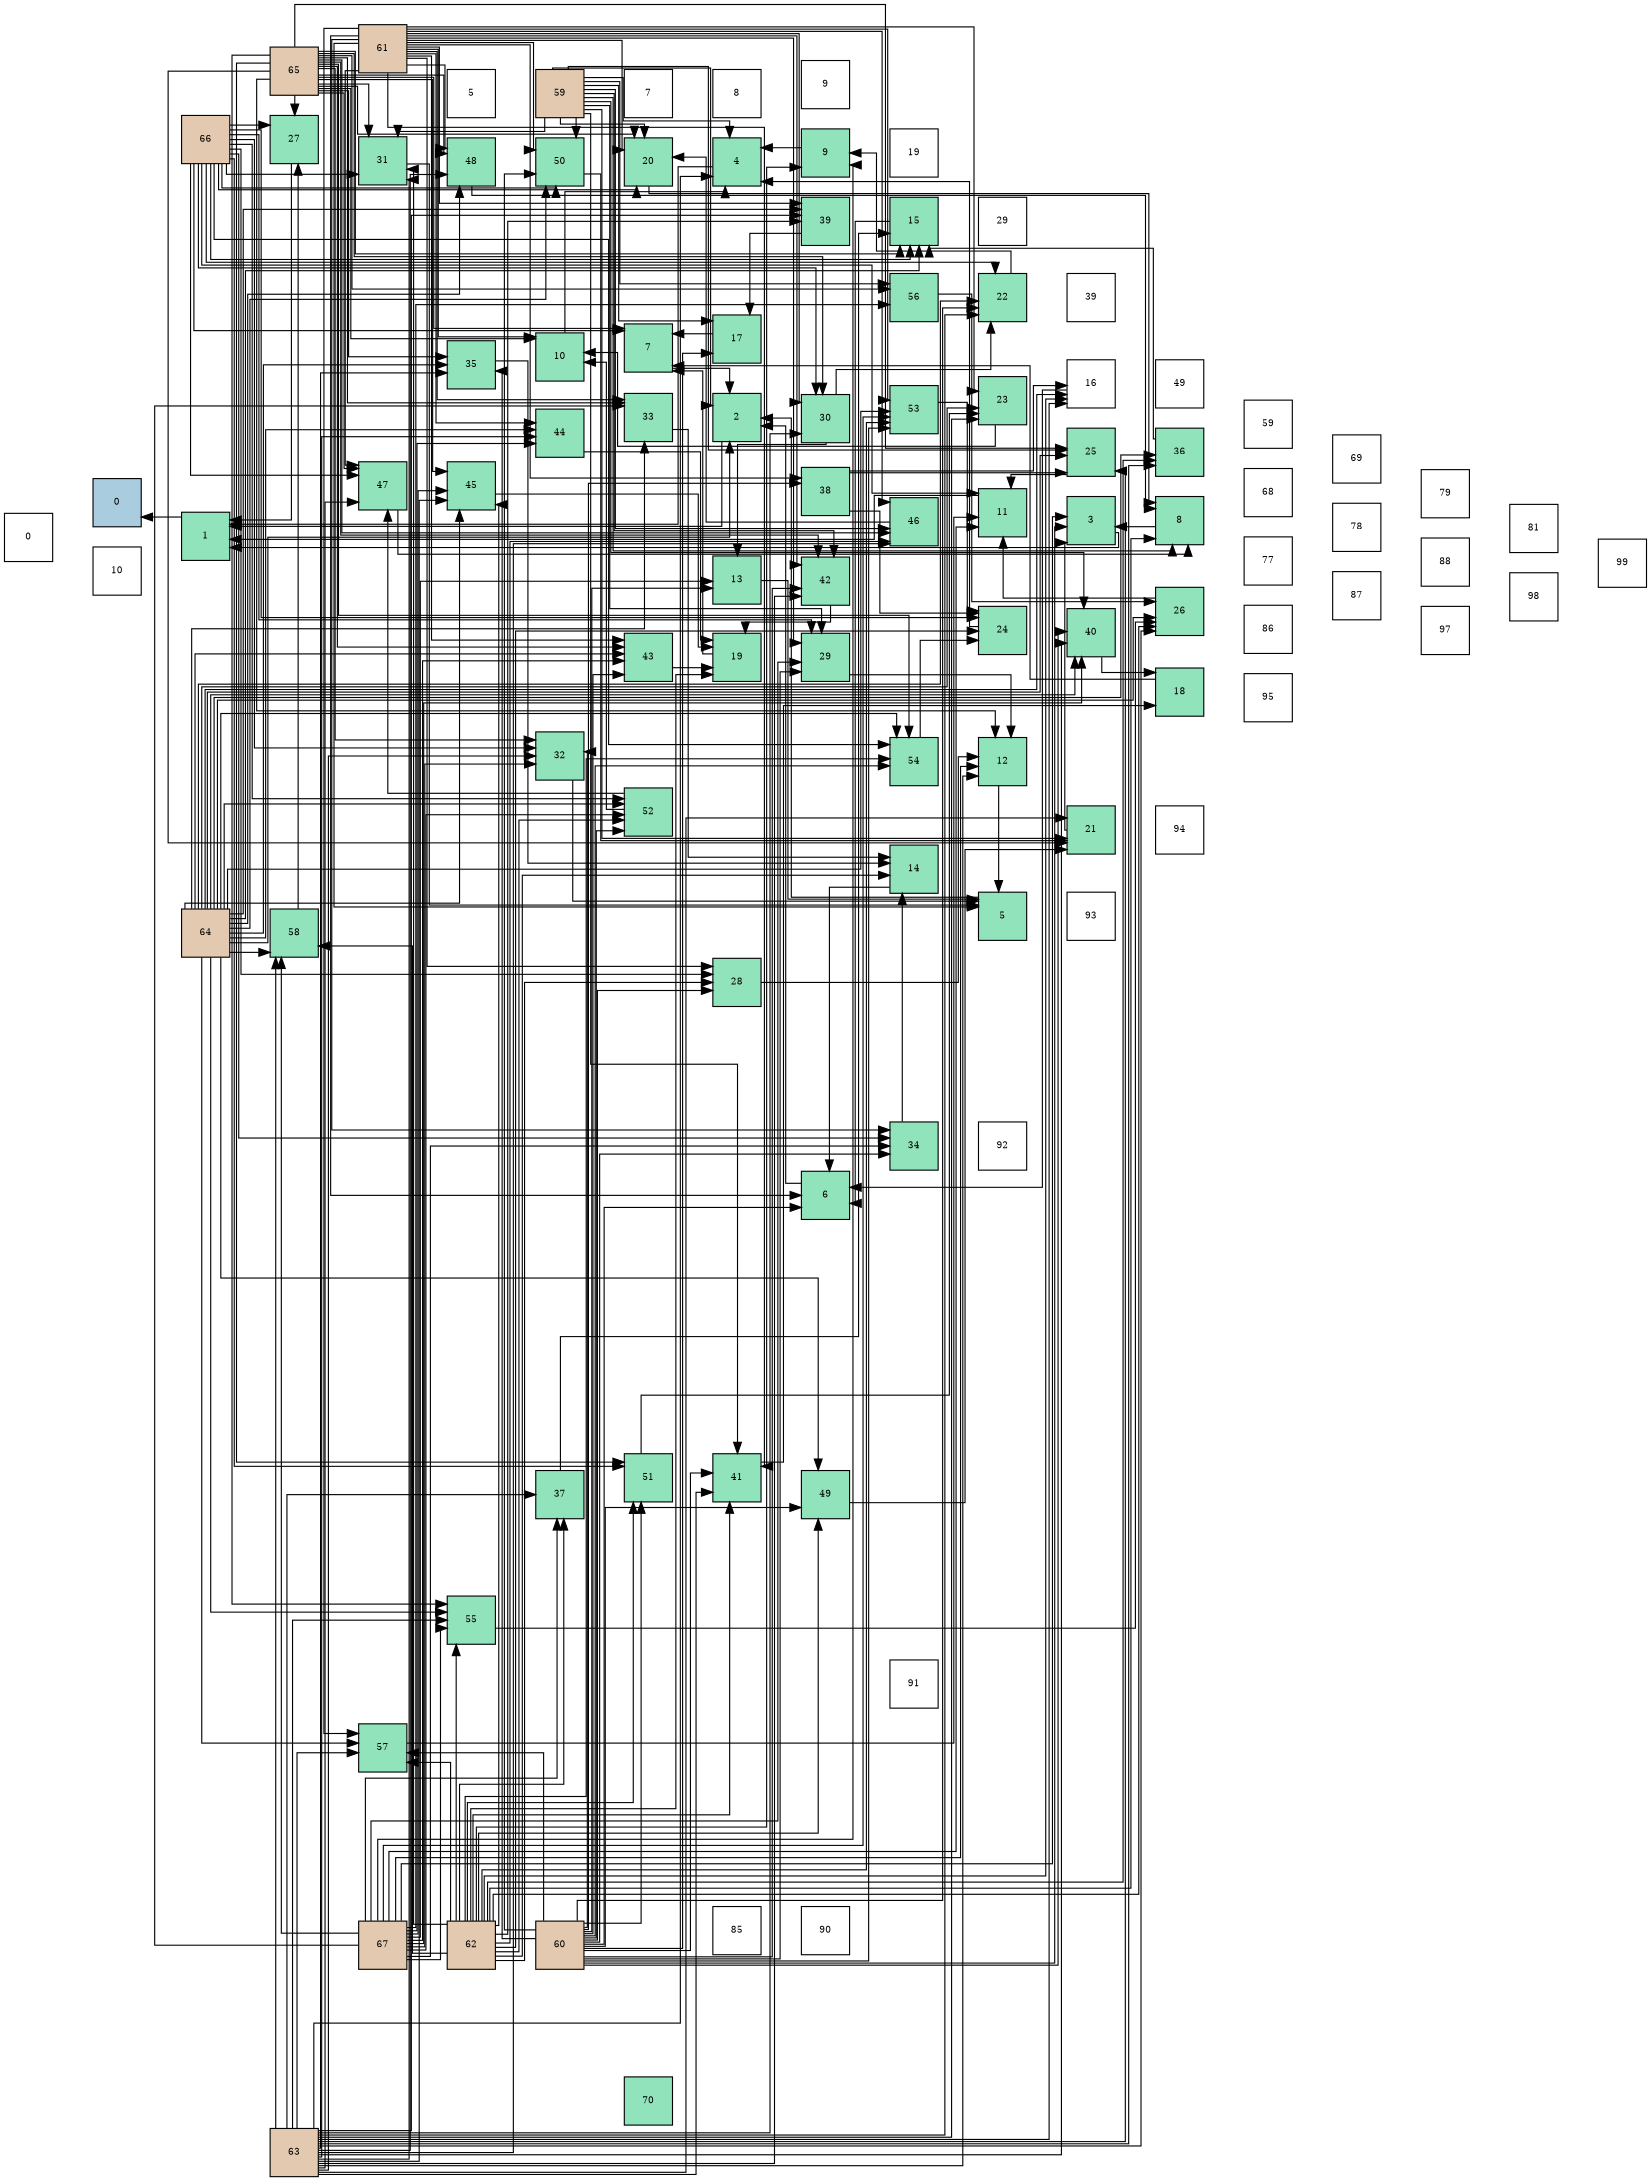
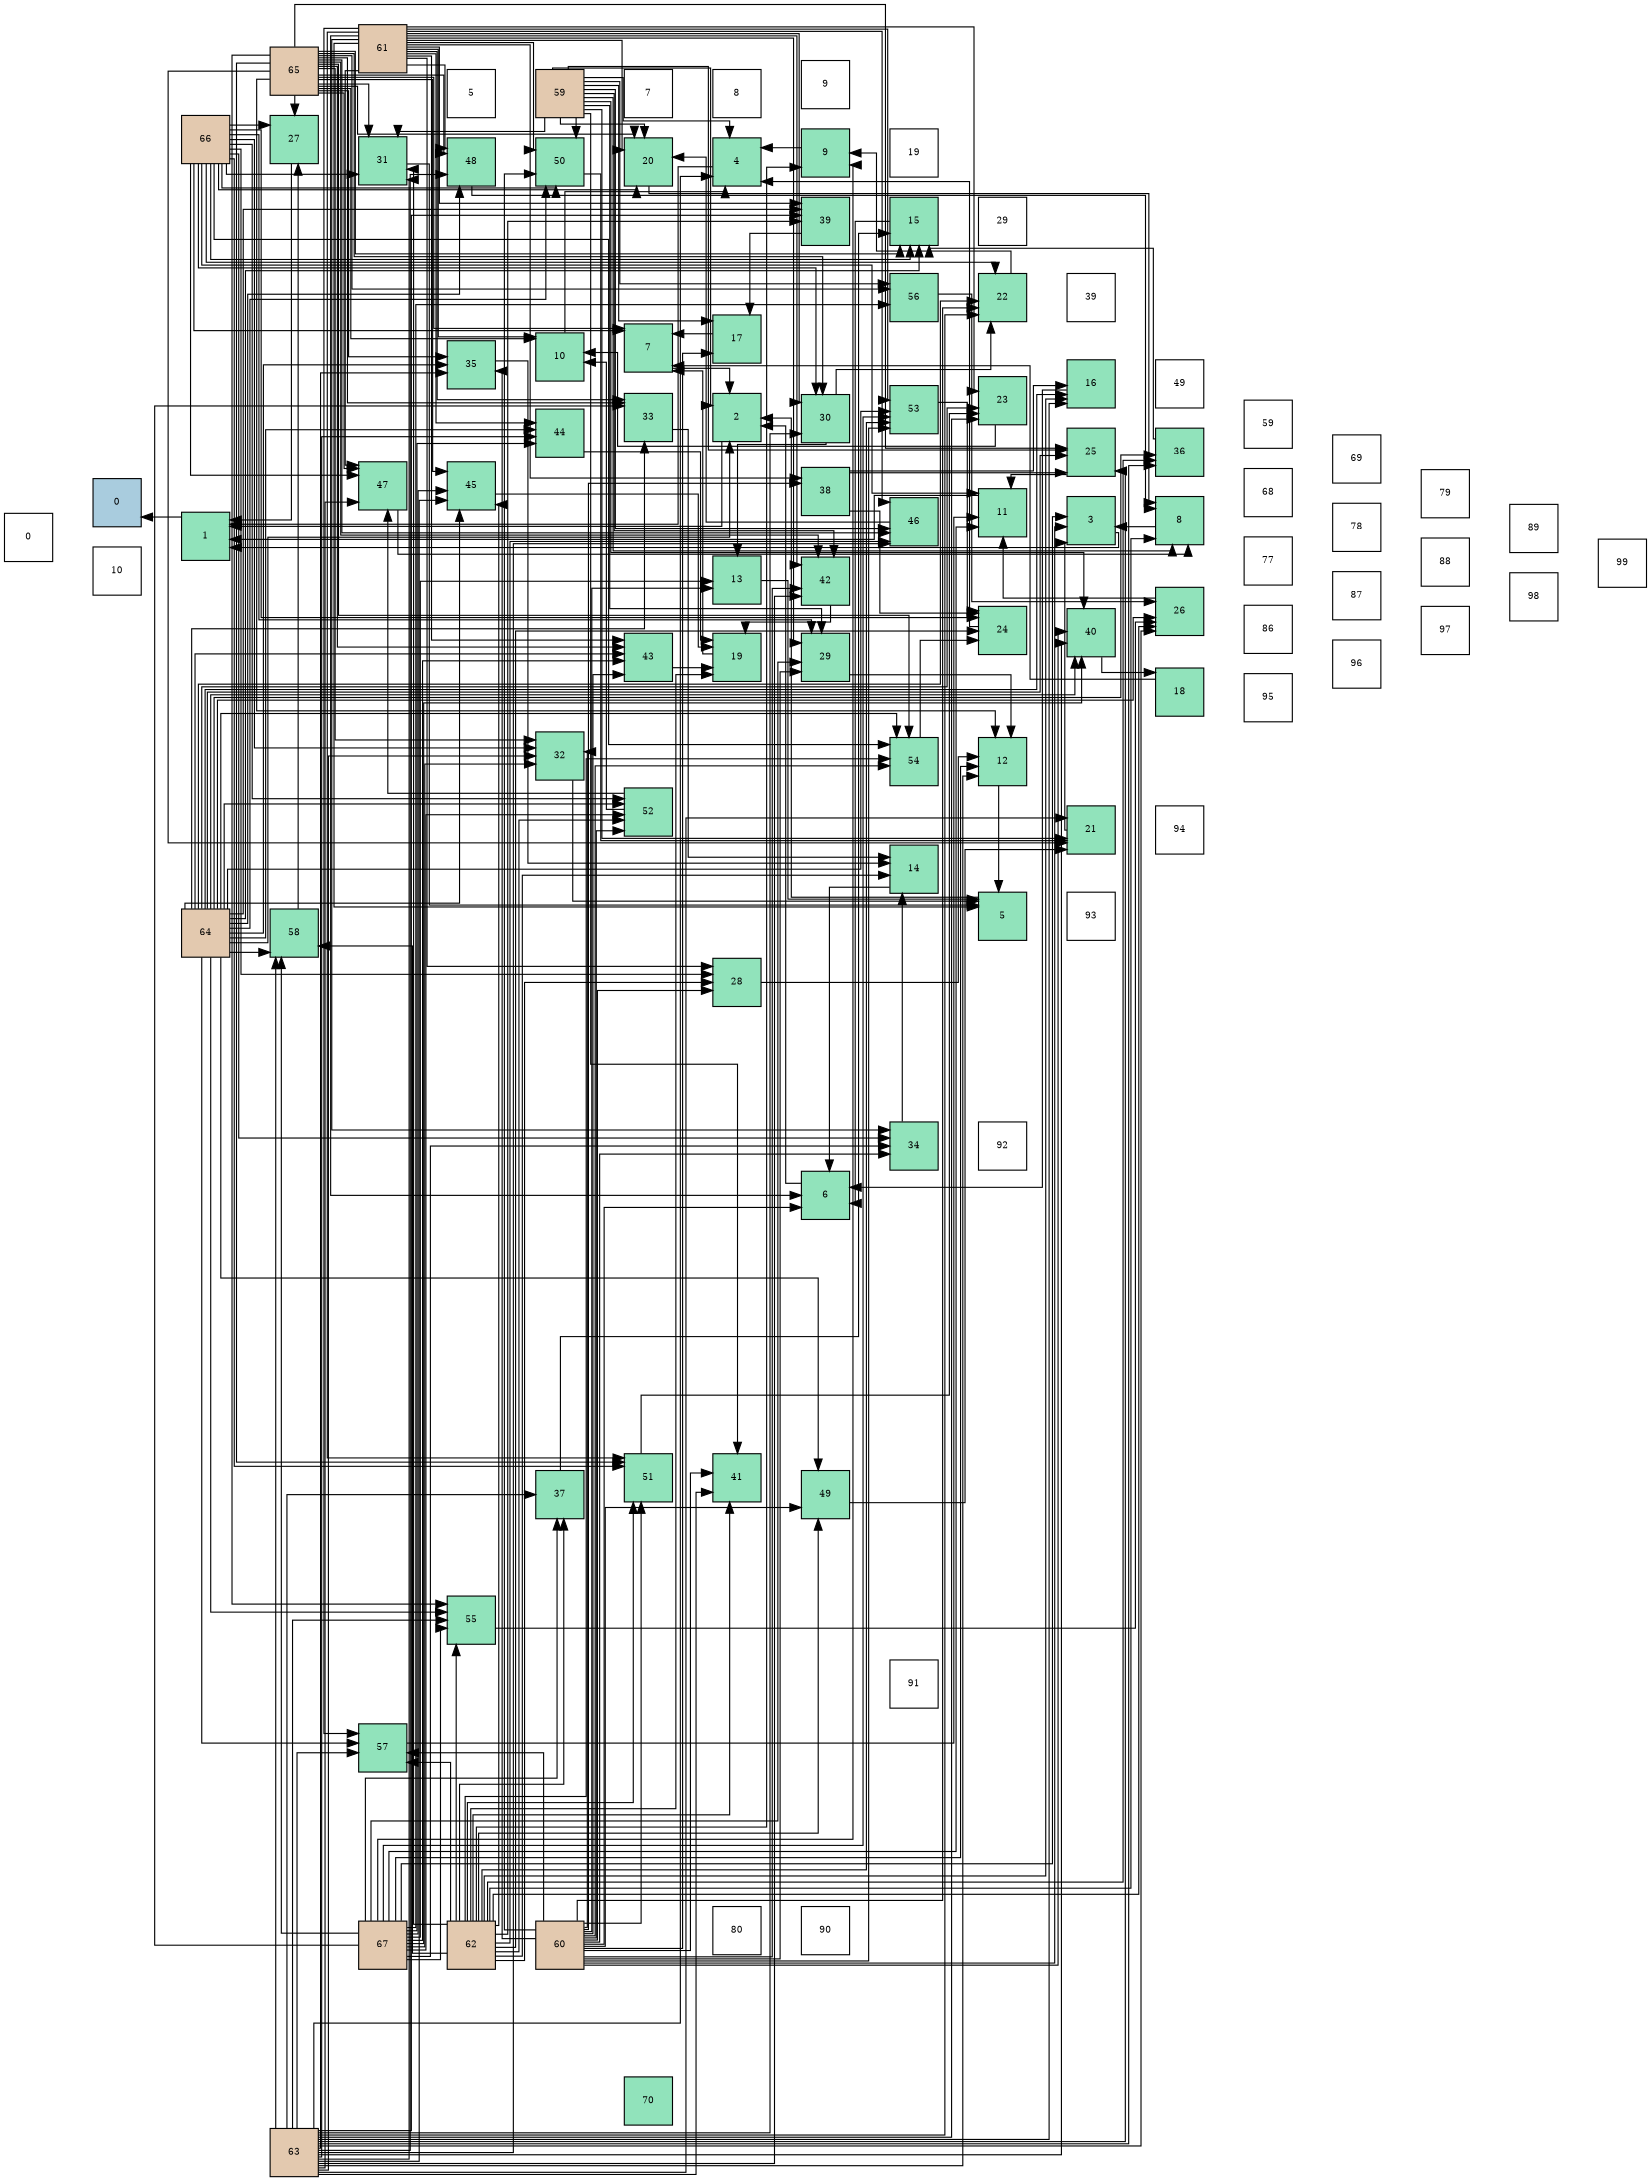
(764, 139) -> (327, 872)
(1091, 384) -> (1091, 384)
(1534, 528) -> (1534, 528)
none -> (1357, 664)
(783, 915) -> none
(737, 1931) -> (737, 1931)
